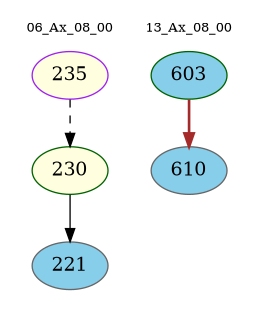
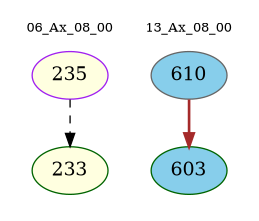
(189, 116) -> (189, 116)
(70, 171) -> (70, 171)
(70, 266) -> none
